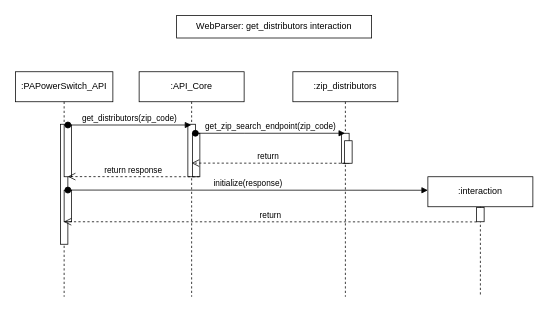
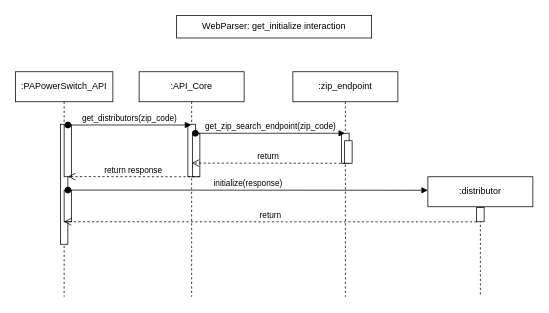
(274, 27) -> (274, 27)
(345, 87) -> (345, 87)
(480, 192) -> (480, 192)
